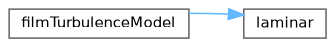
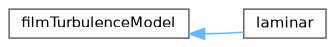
(209, 13) -> (224, 33)
